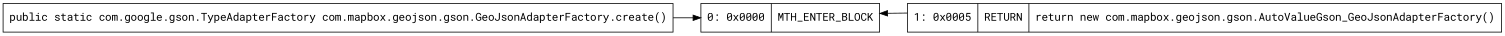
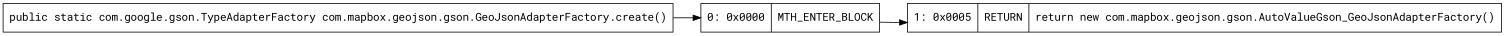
(898, 13) -> (890, 22)
